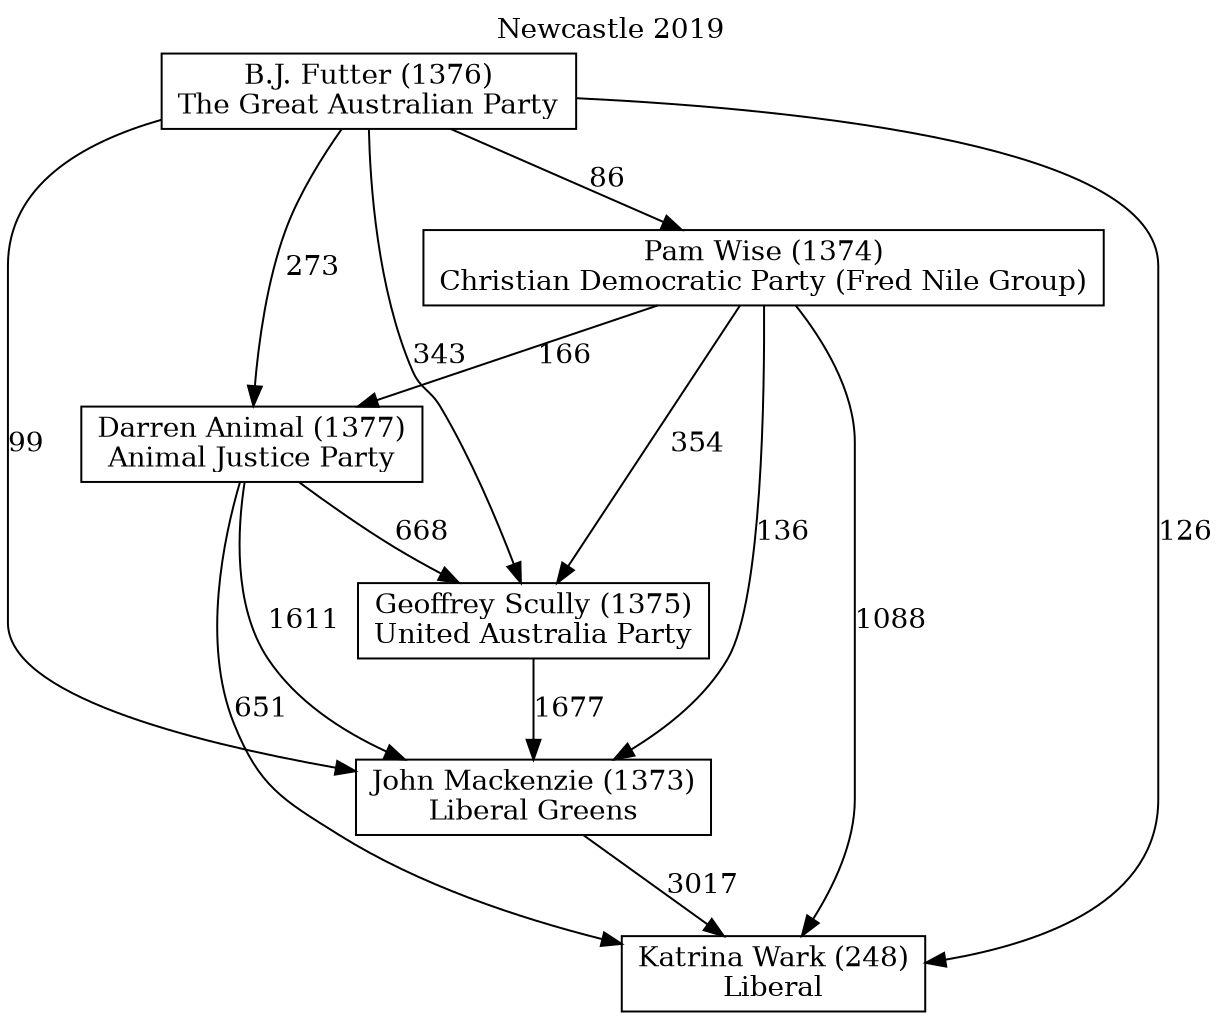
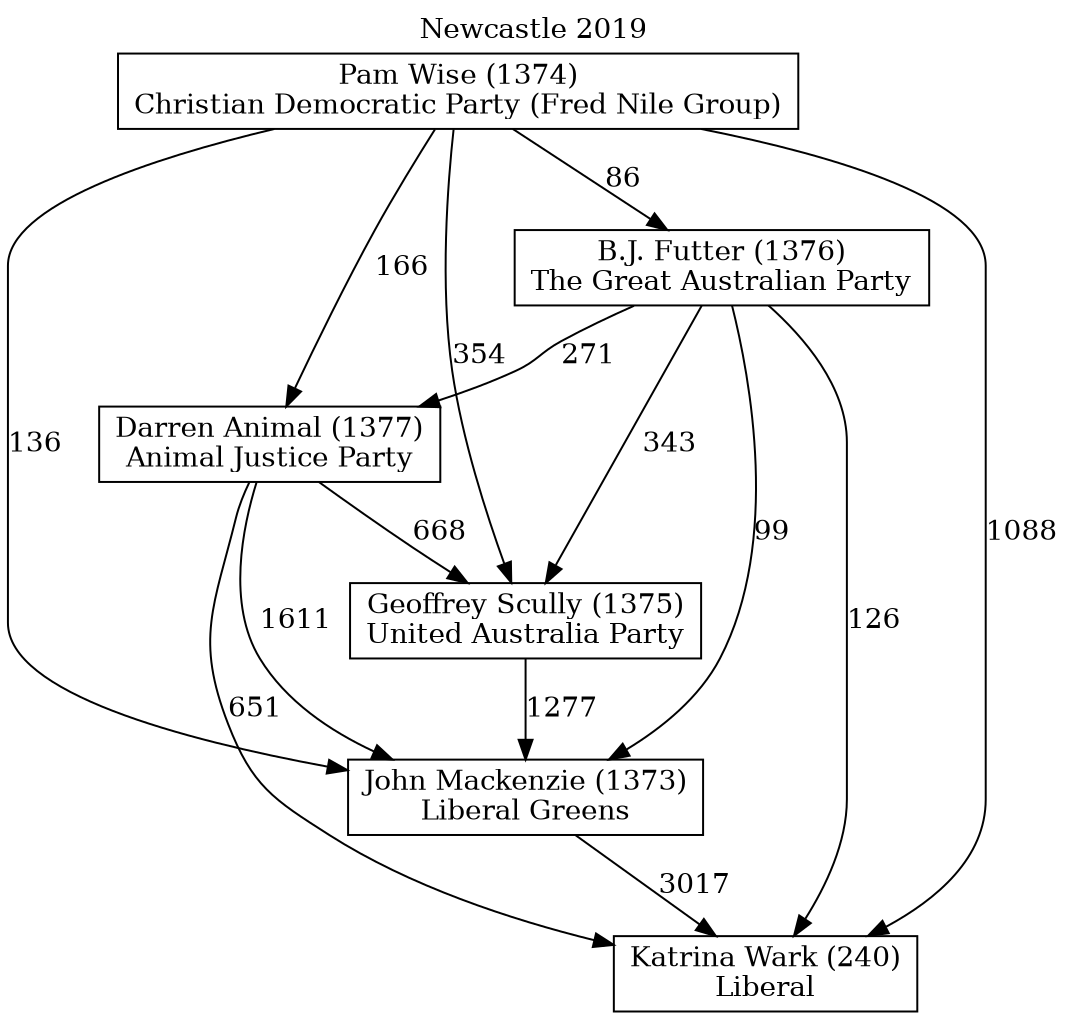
(557, 175) -> (582, 174)
(313, 268) -> (589, 356)
(570, 709) -> (562, 709)
(774, 974) -> (766, 974)
